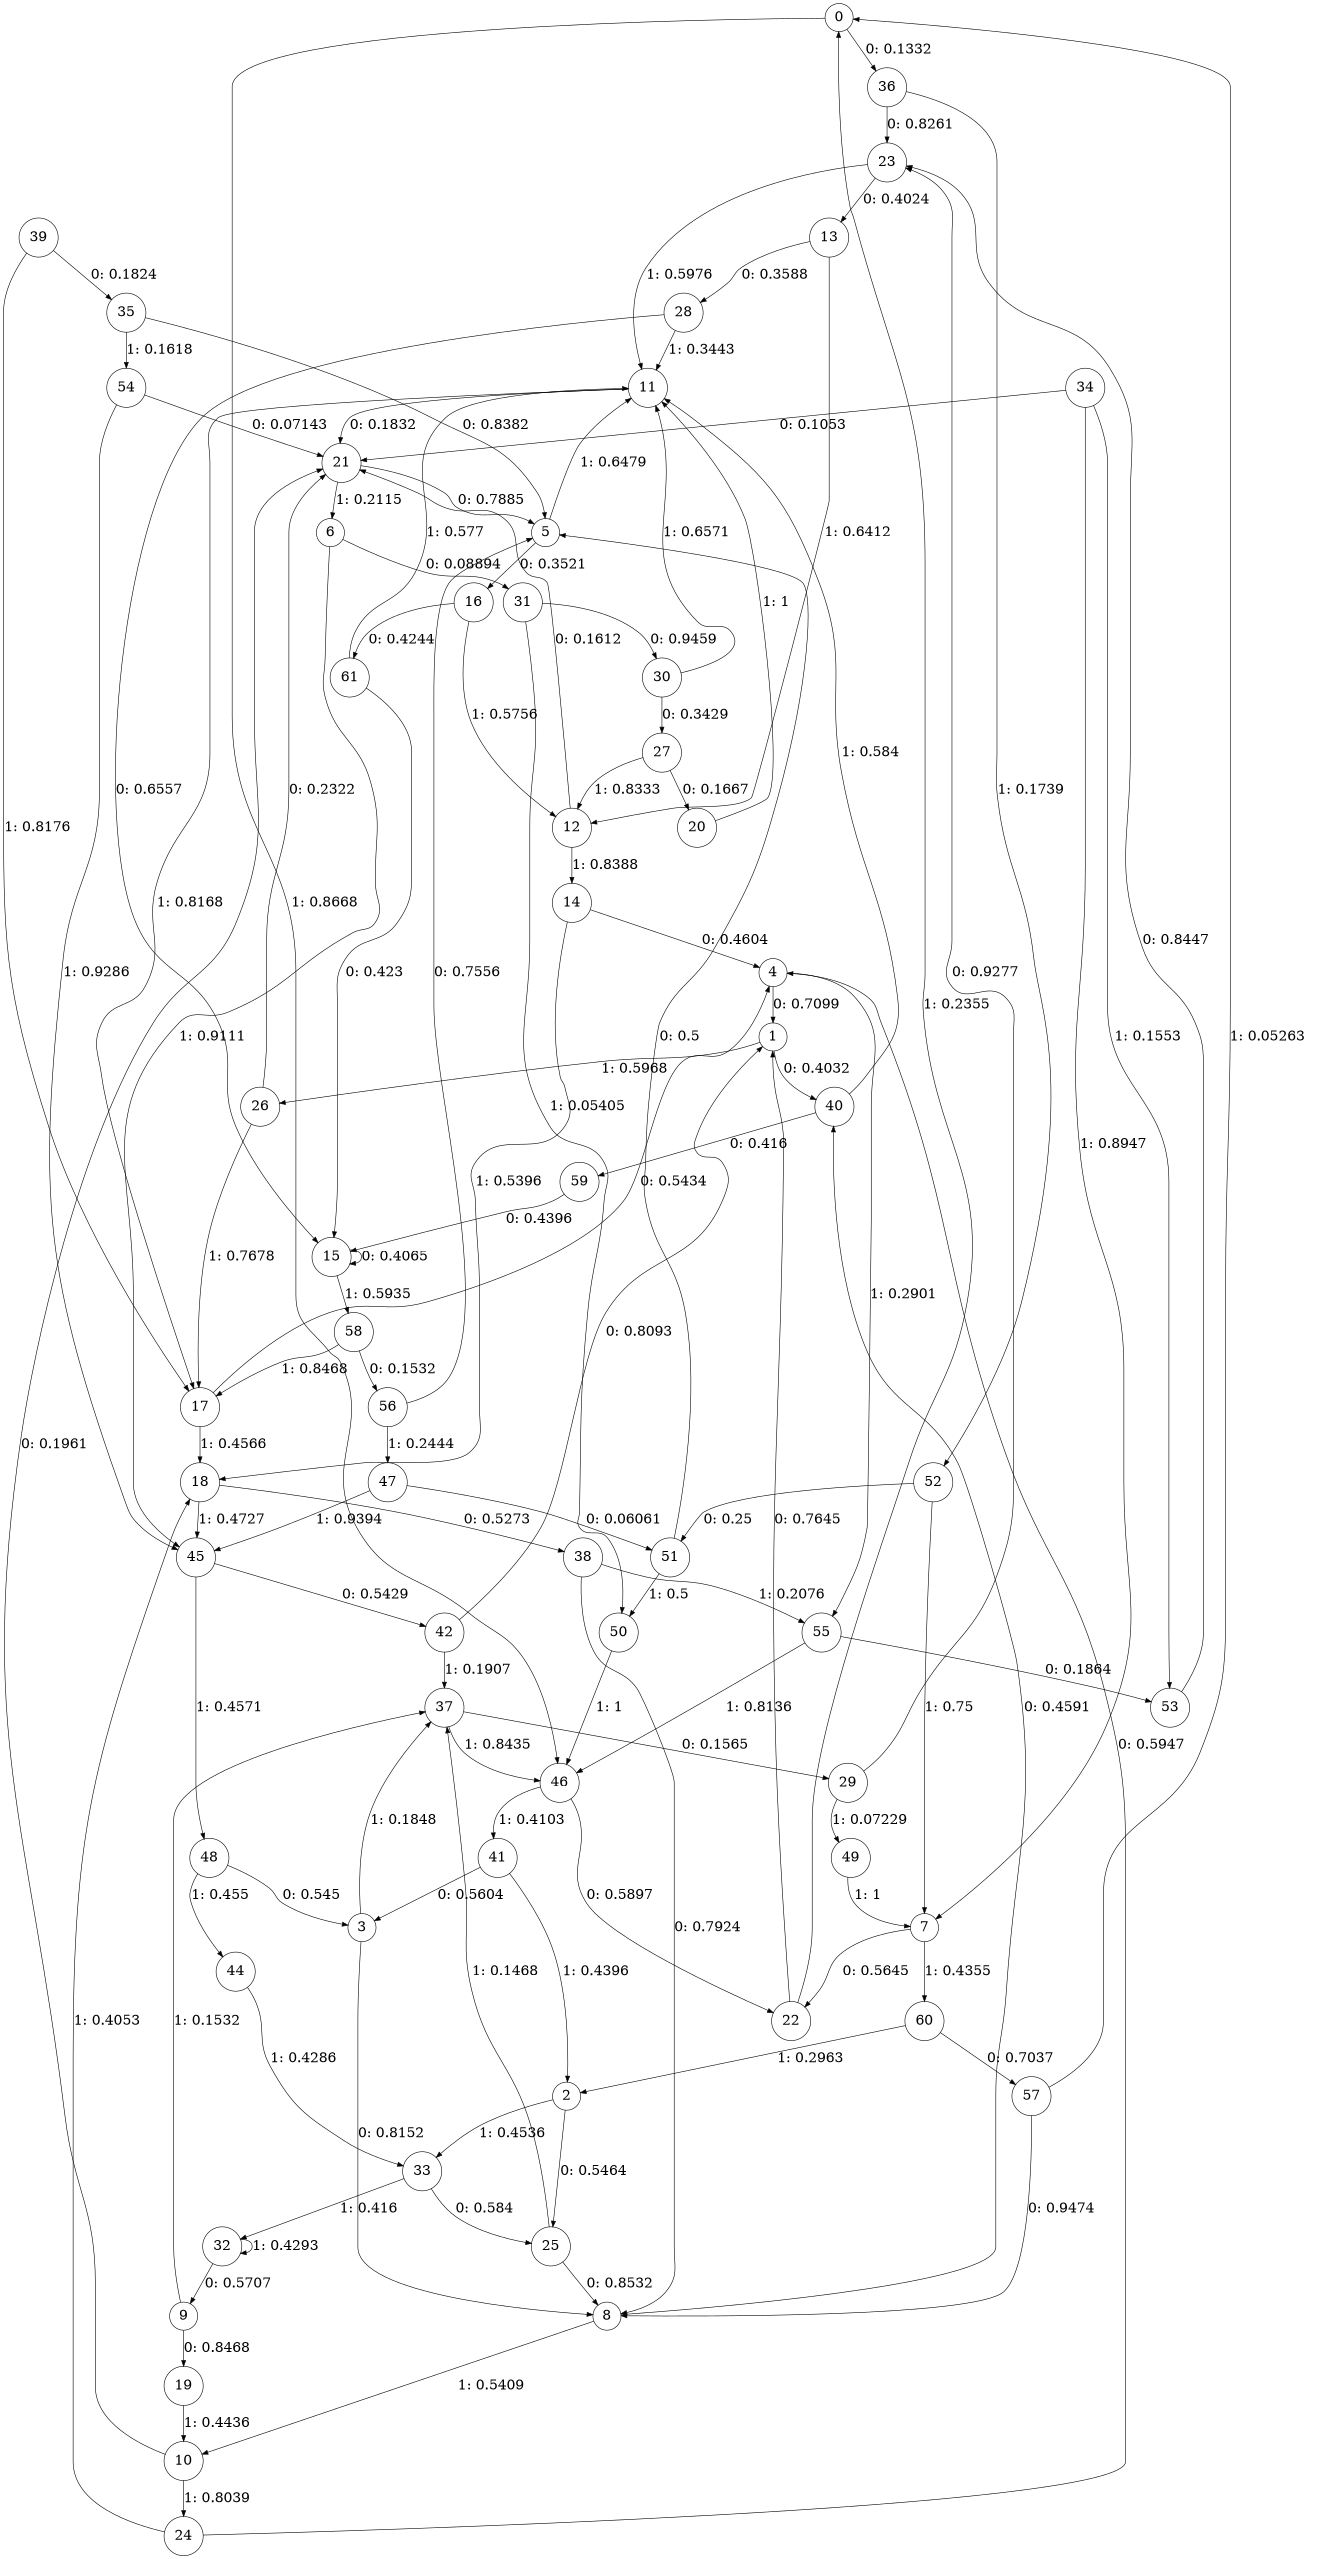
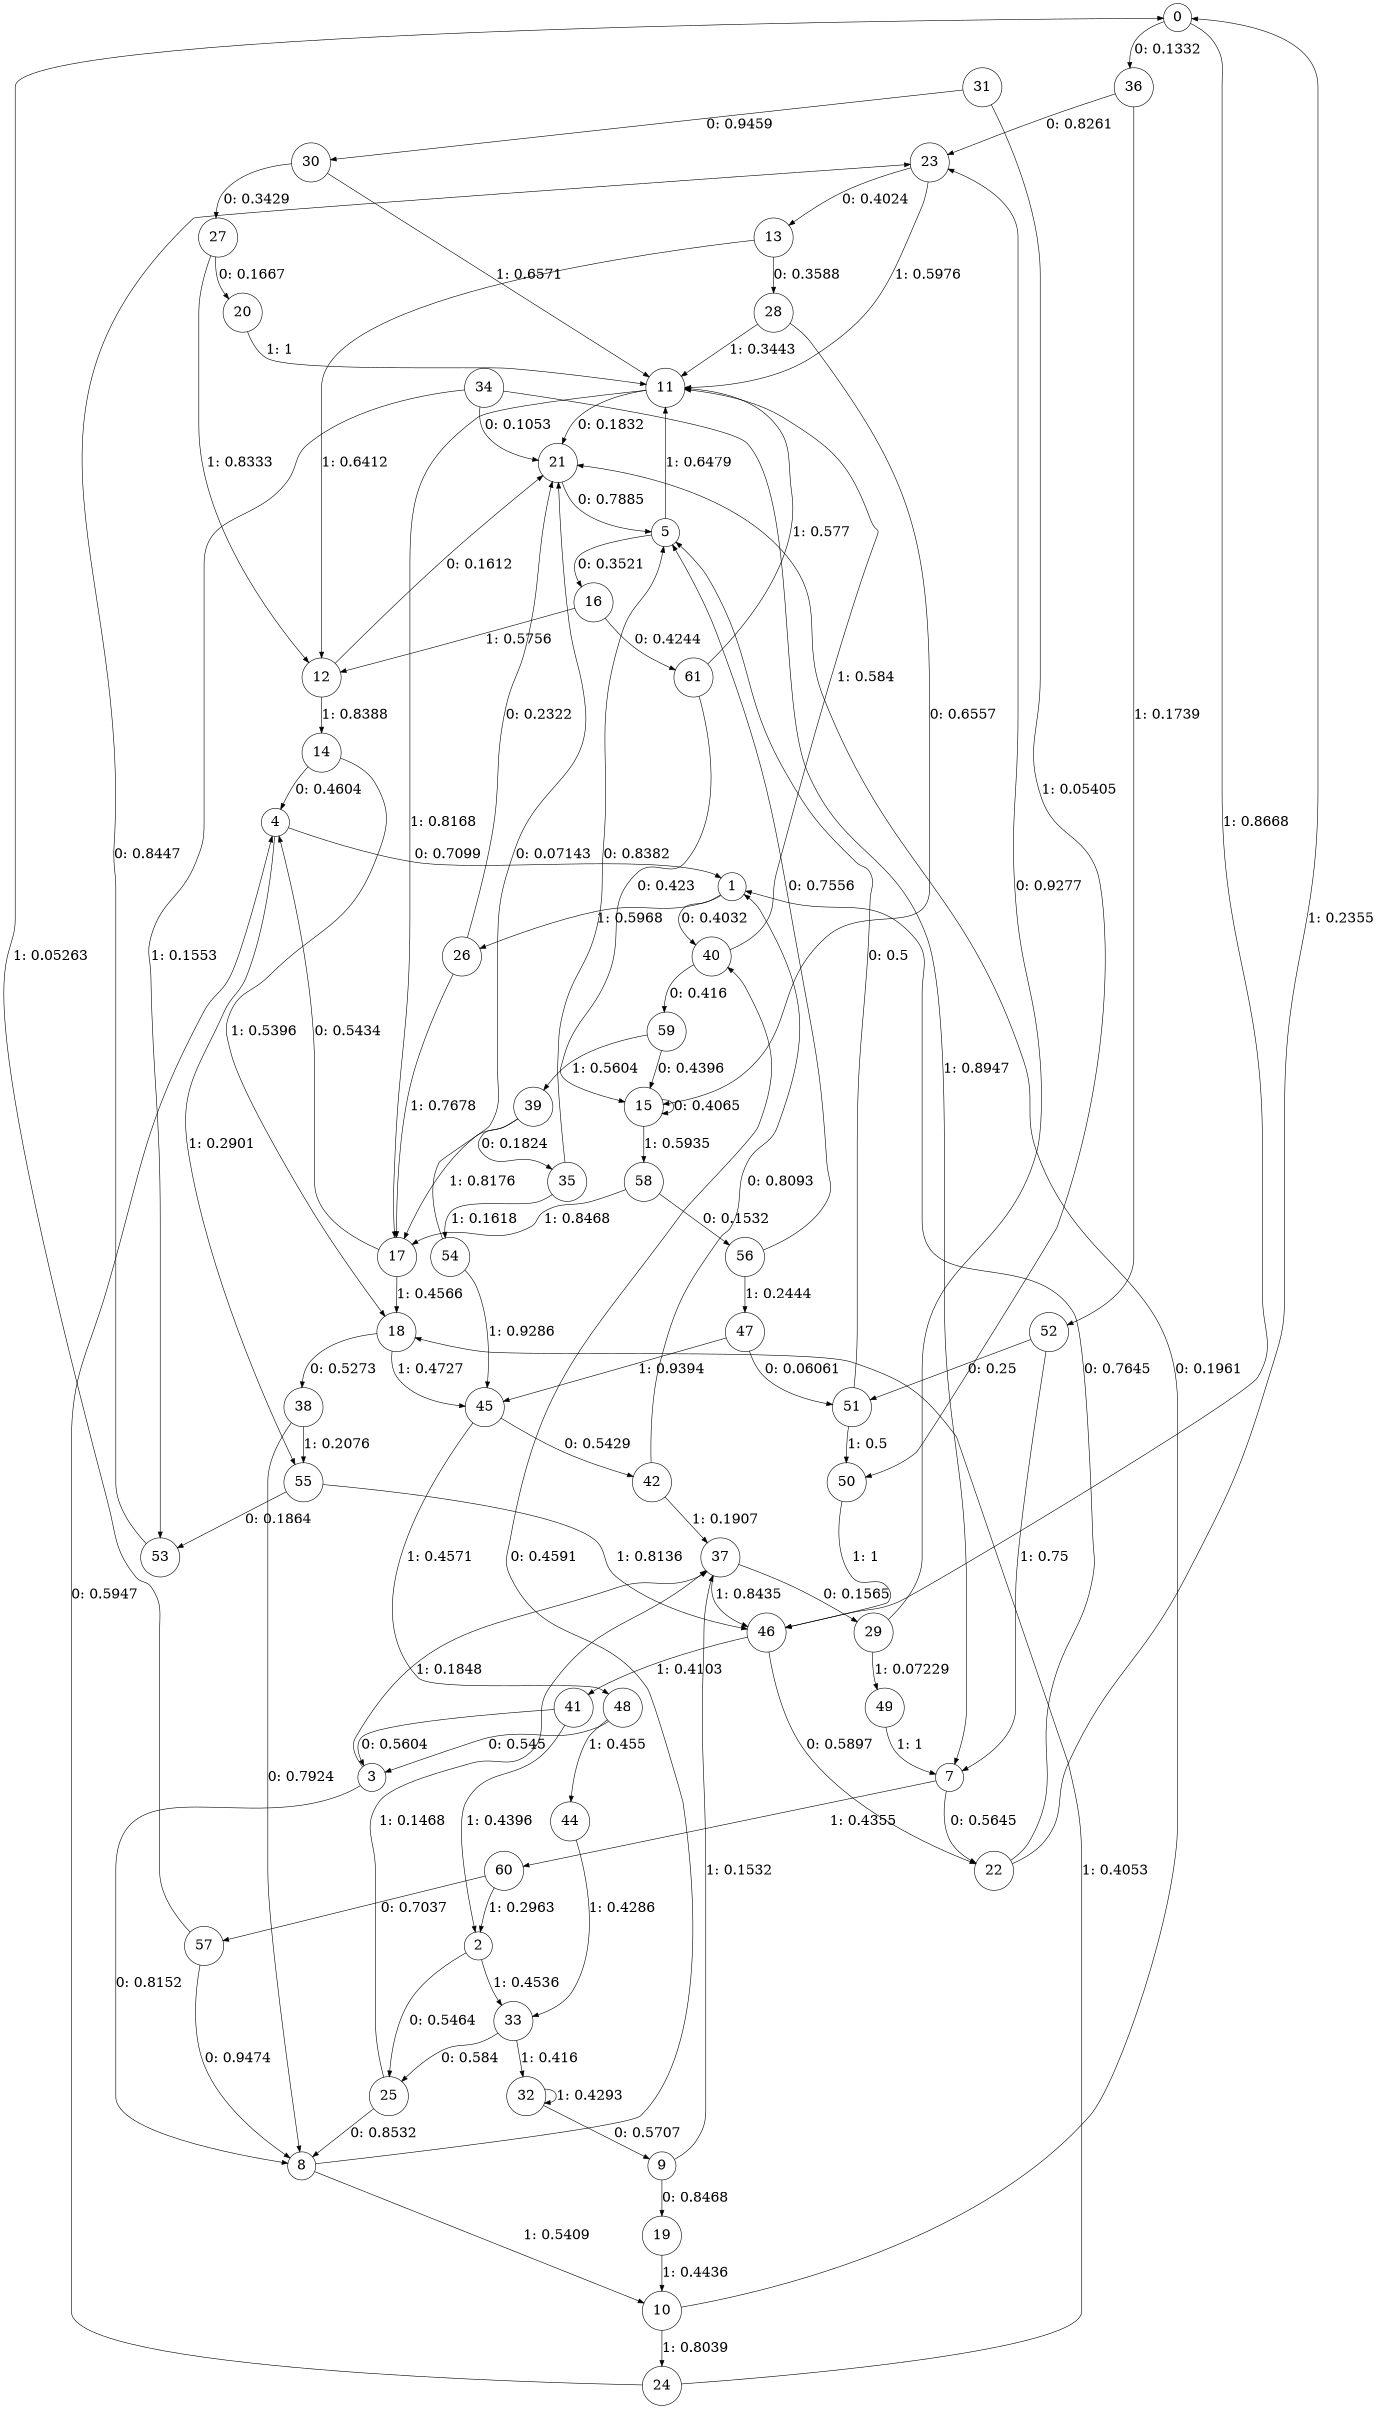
(330, 533) -> none
none -> (592, 1051)
